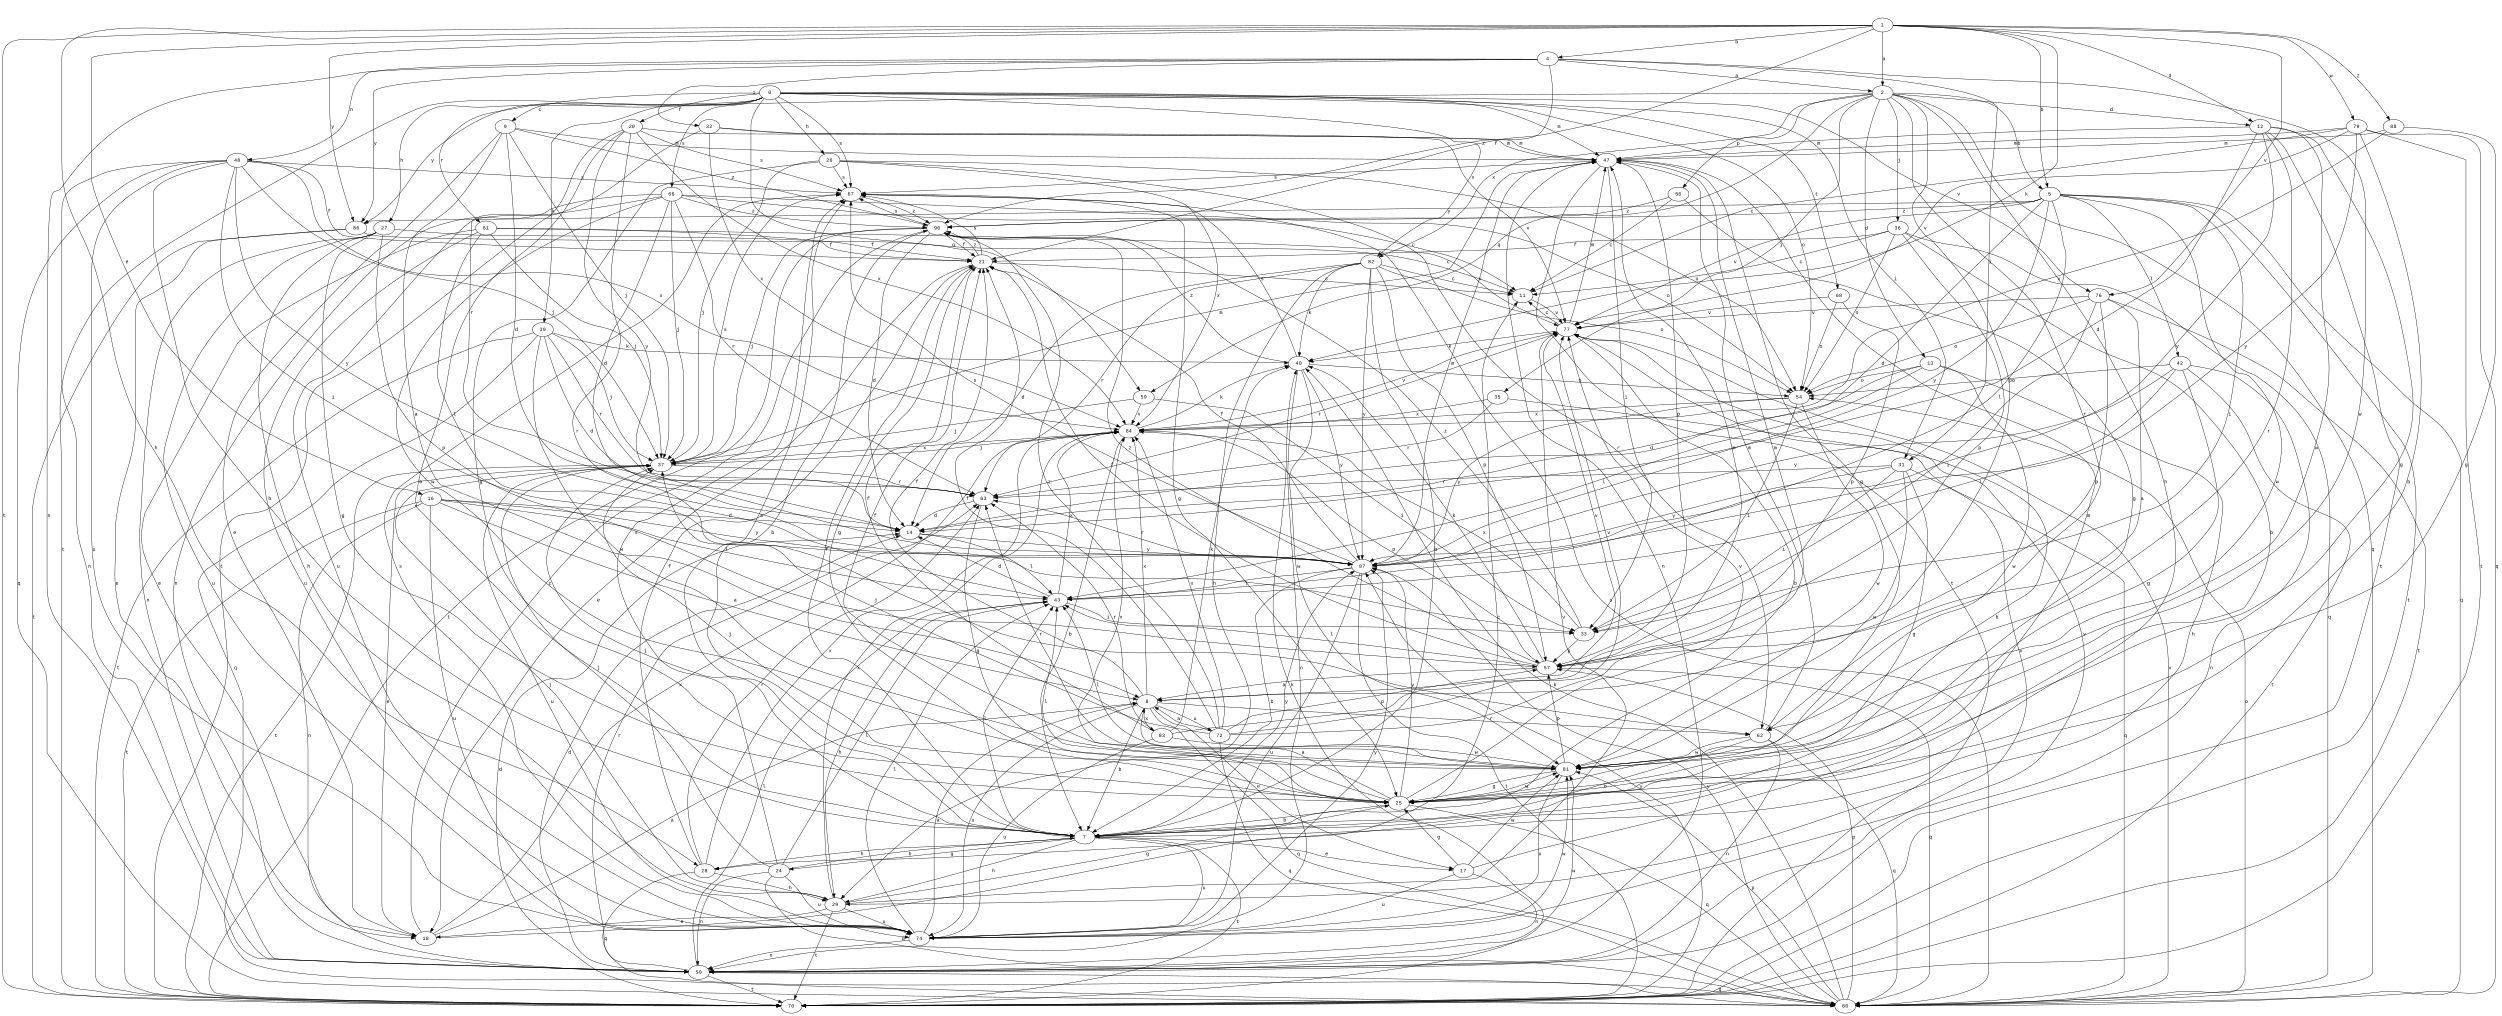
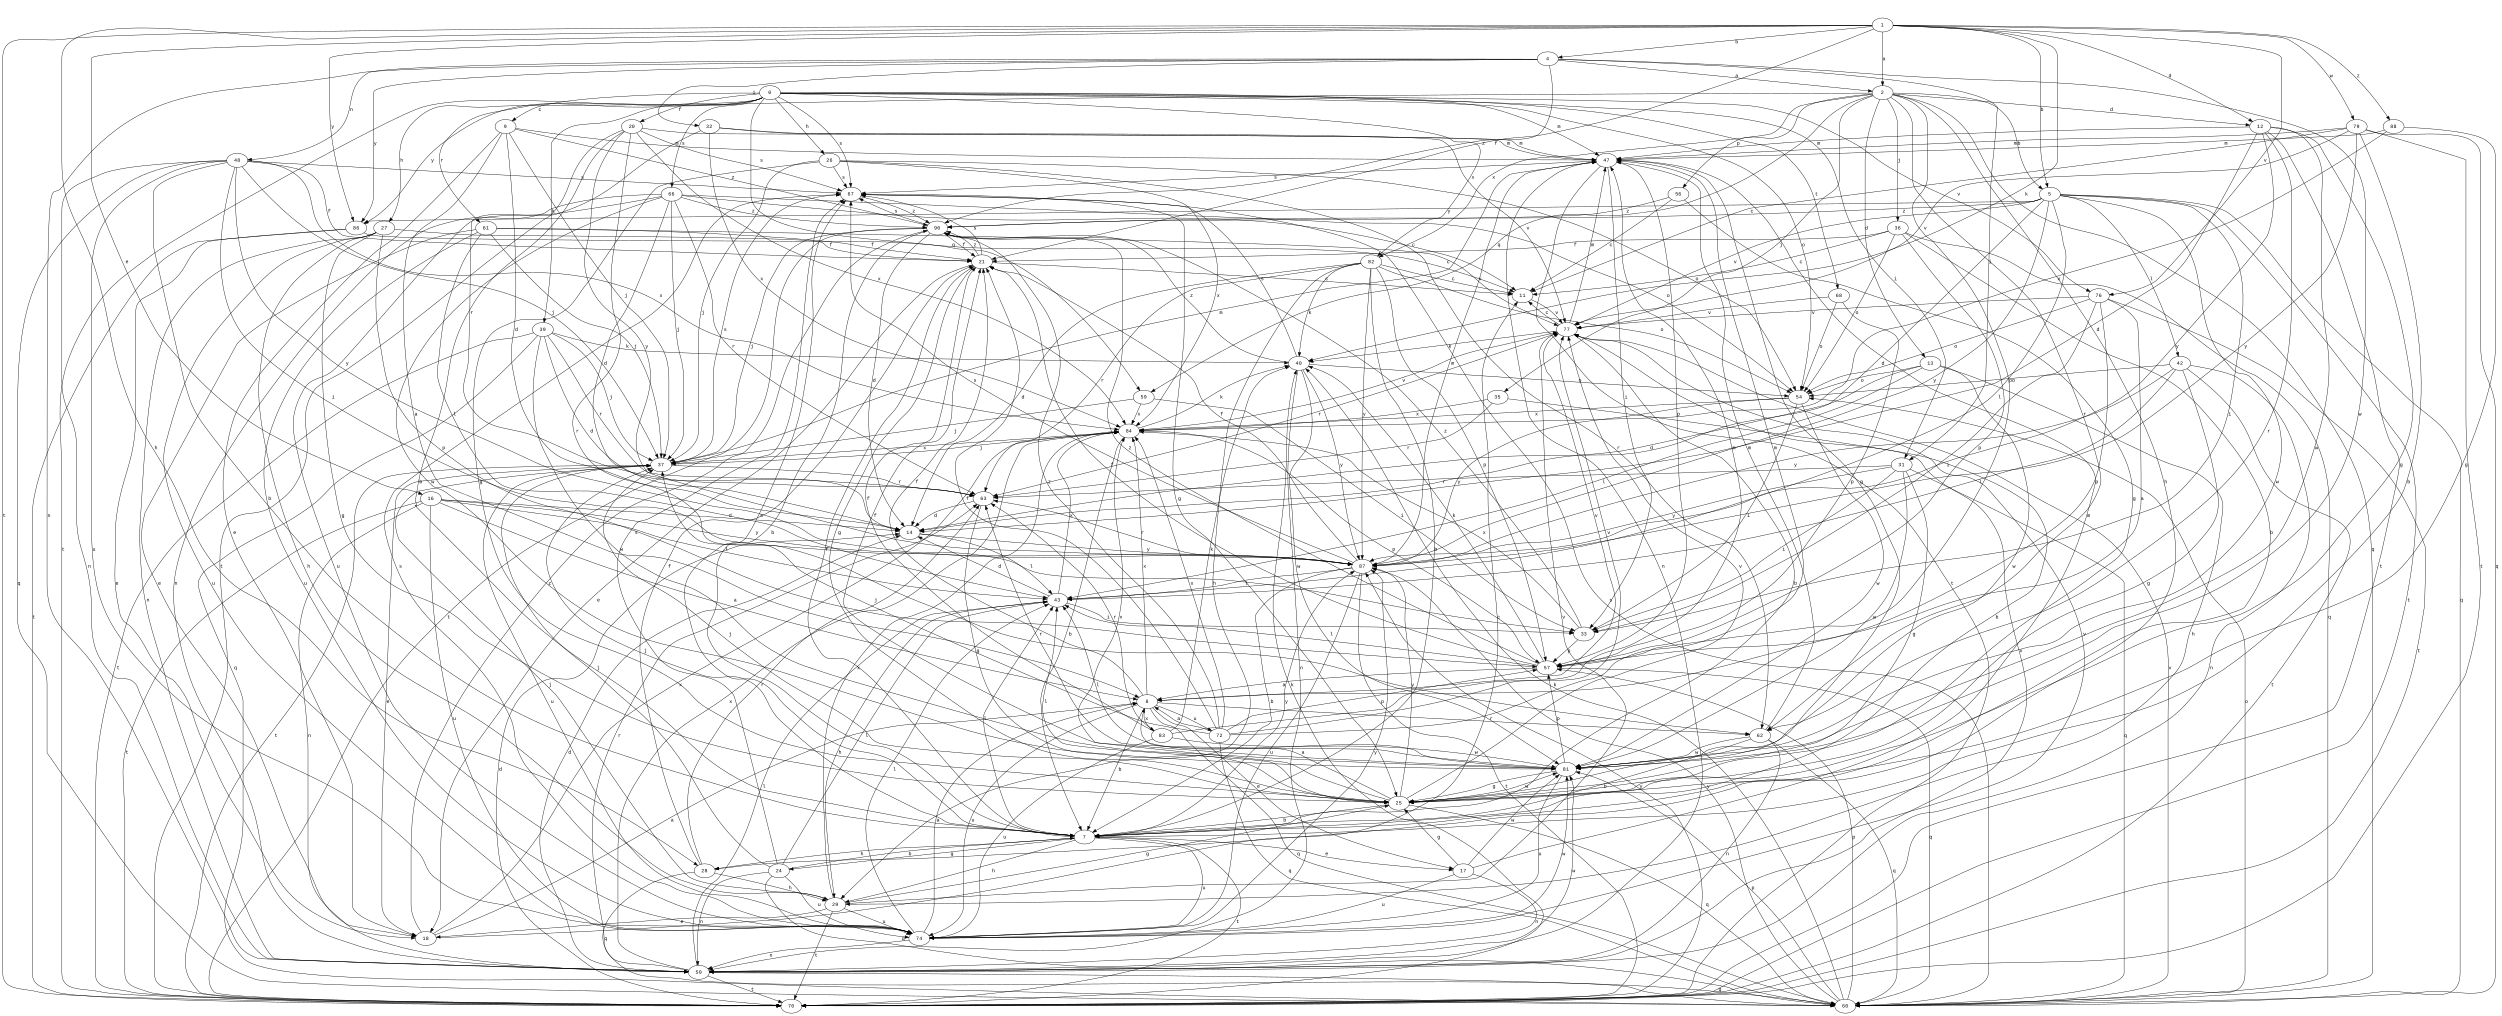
(892, 610) -> (728, 695)
